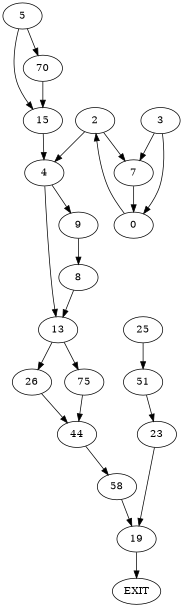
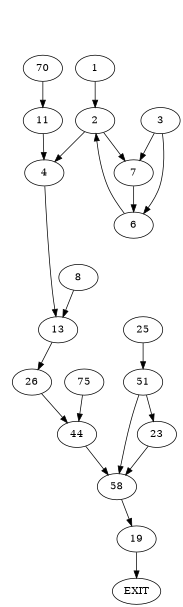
(23, 16) -> none
none -> (95, 68)
(43, 121) -> (43, 121)
(78, 225) -> none
(134, 225) -> (134, 225)
(70, 353) -> none
none -> (129, 430)
(147, 483) -> (139, 458)
